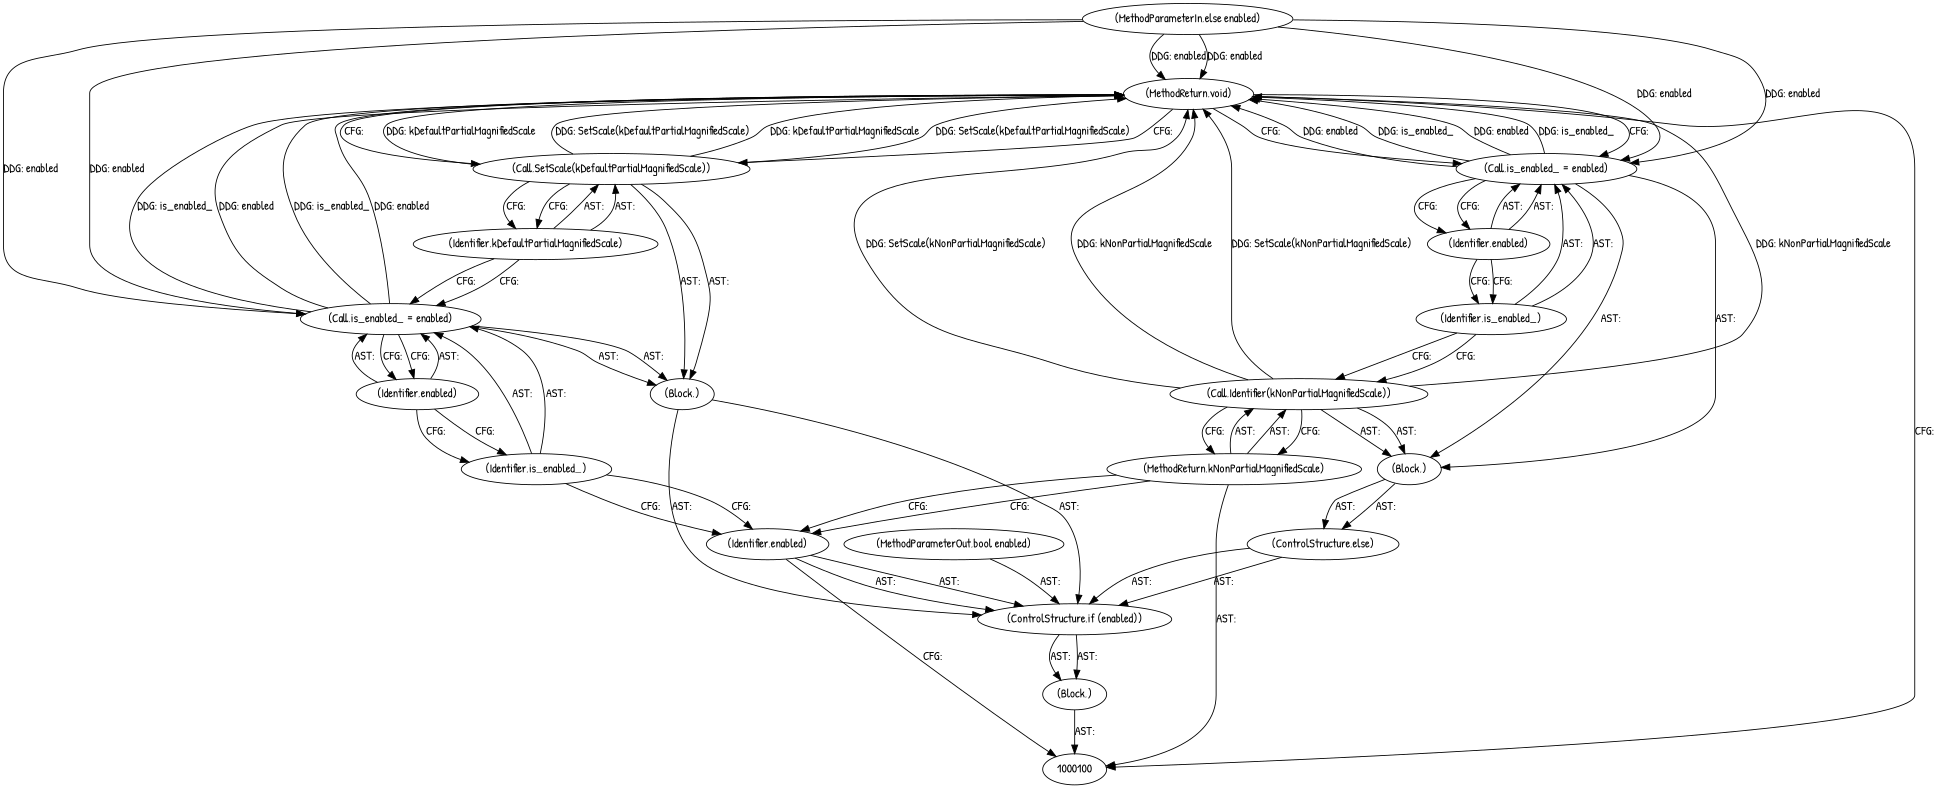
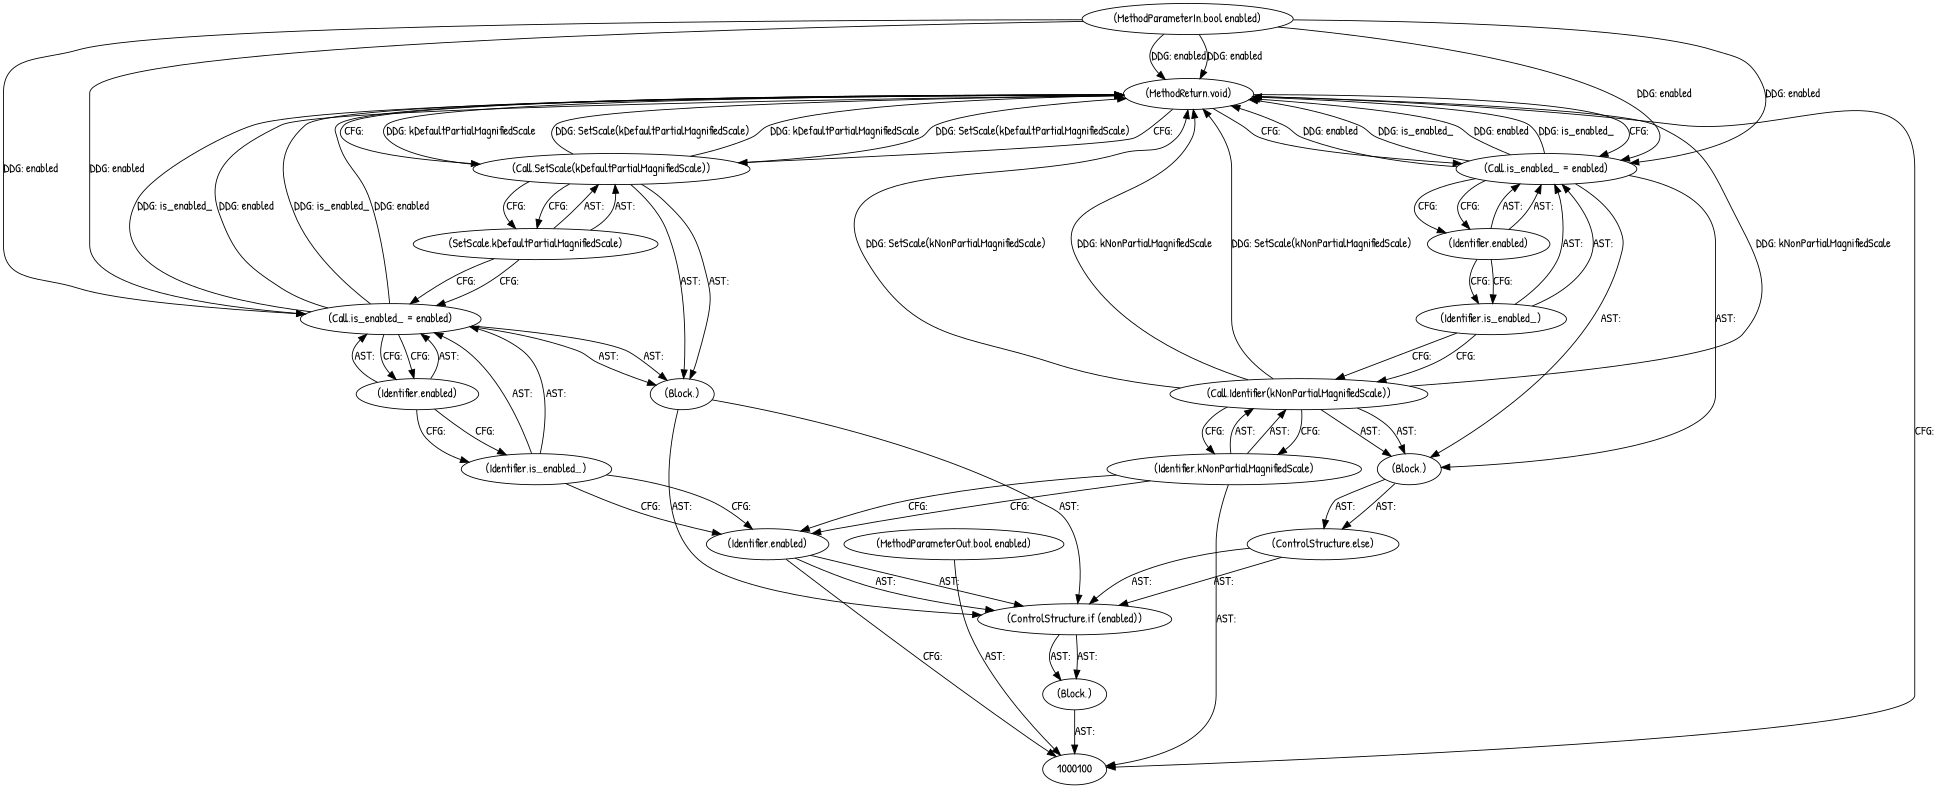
(1188, 19) -> (1188, 19)
(536, 244) -> (536, 244)
(1234, 469) -> (1234, 469)
(1023, 576) -> (986, 664)
